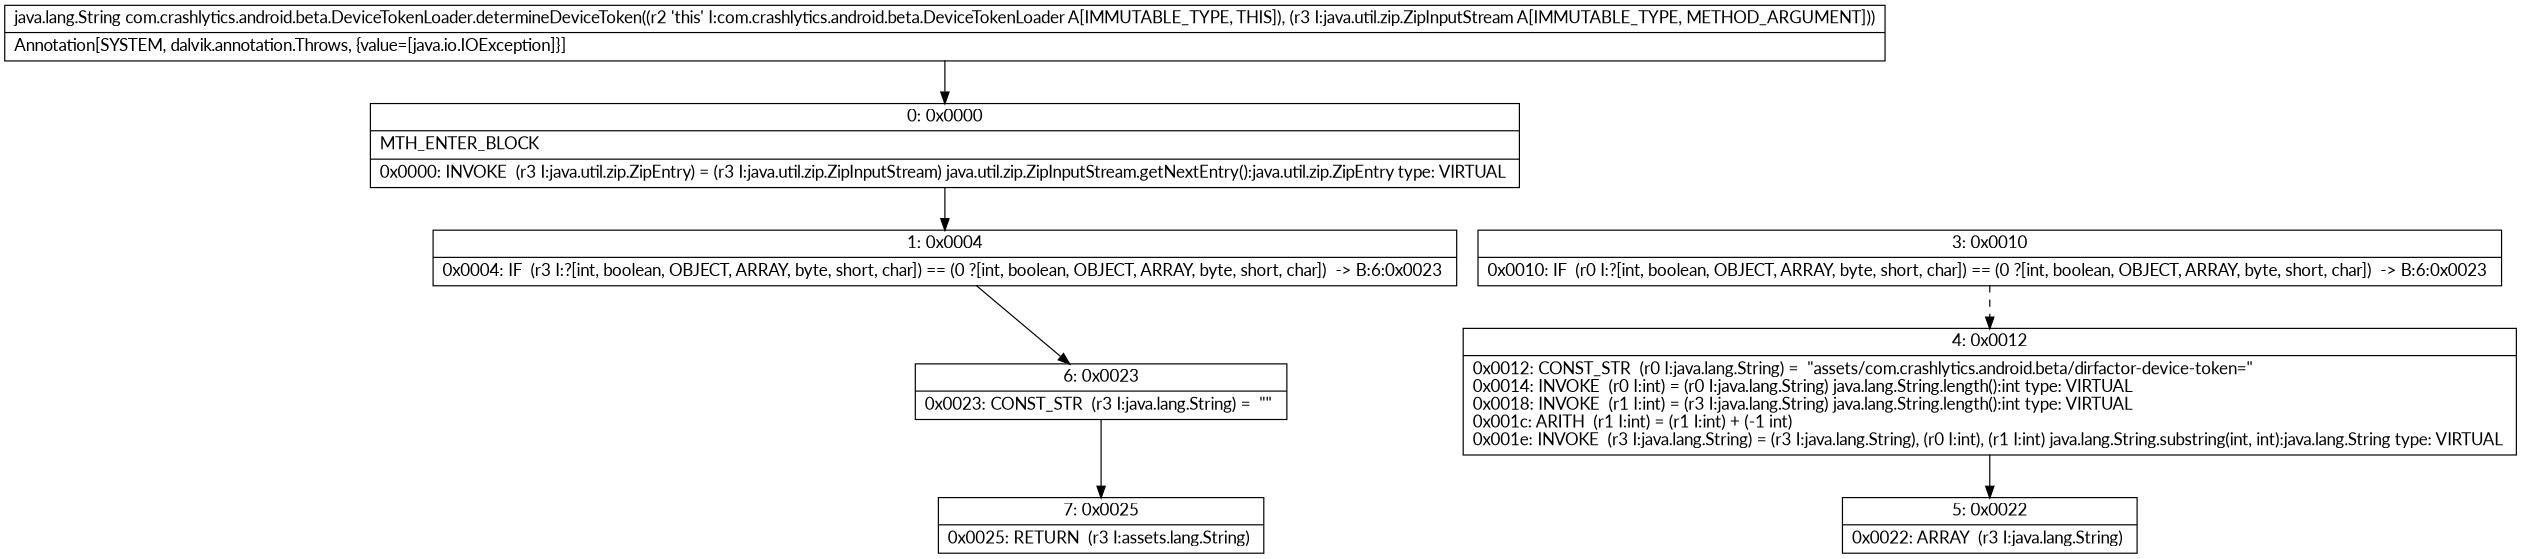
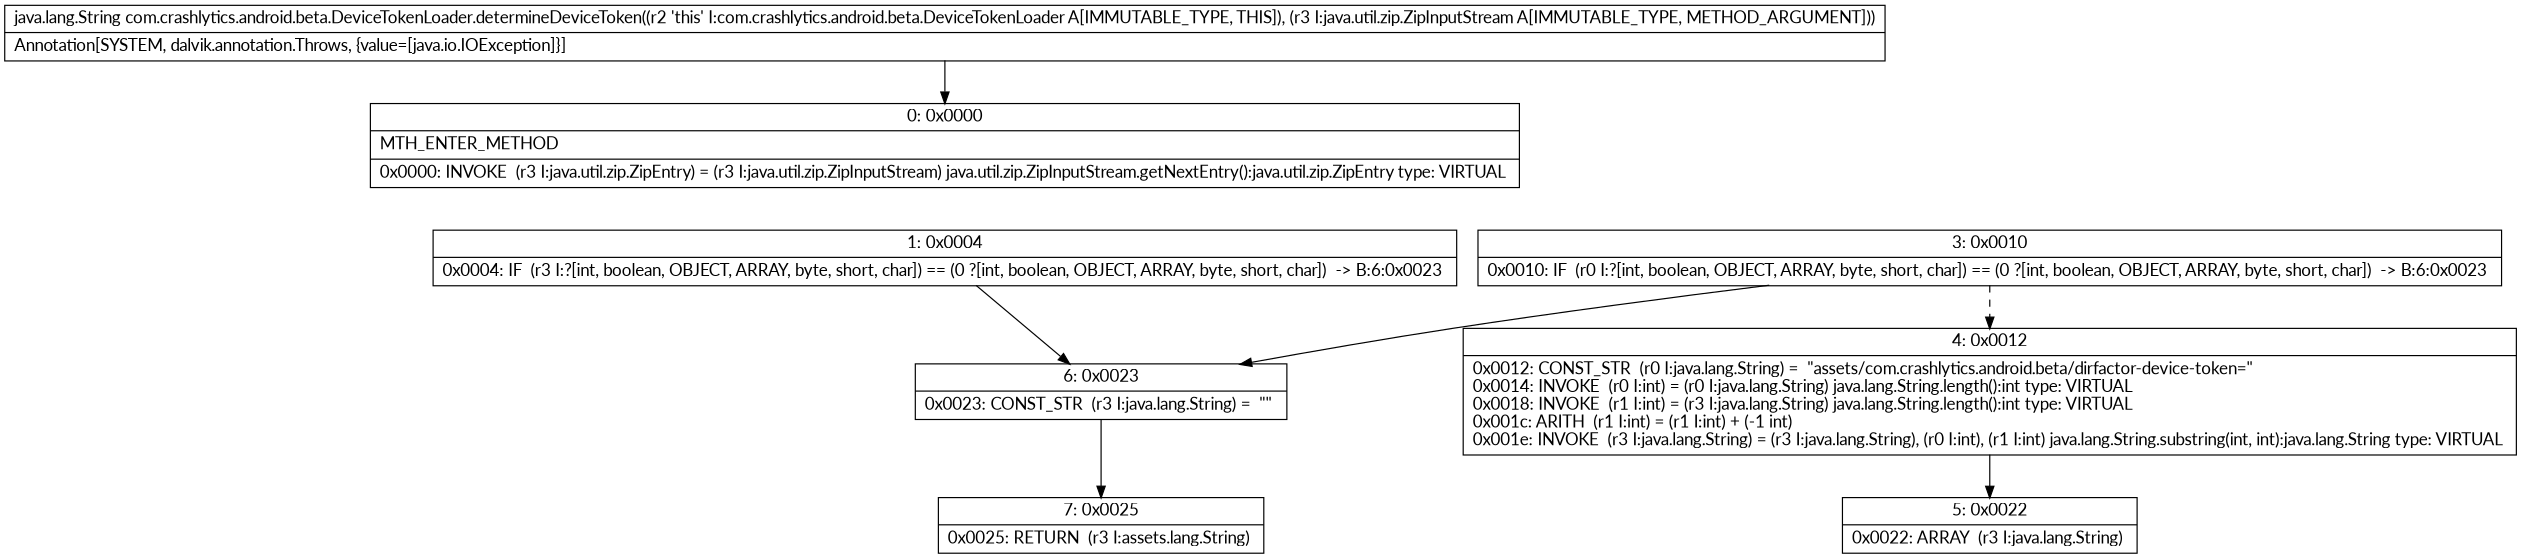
(460, 144) -> (469, 144)
(945, 203) -> none
none -> (1510, 320)
